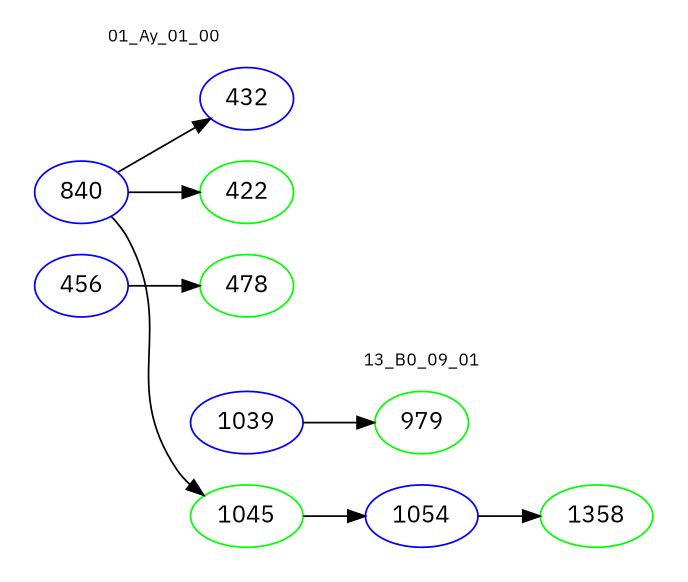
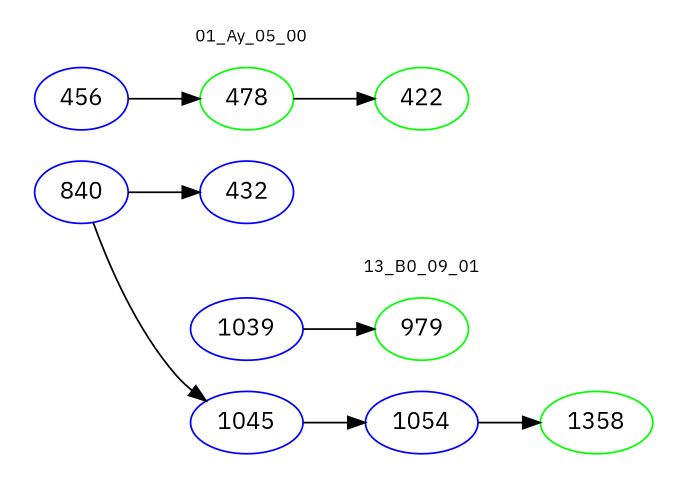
(164, 37) -> (252, 37)
(155, 192) -> (325, 99)
(247, 516) -> (247, 423)
